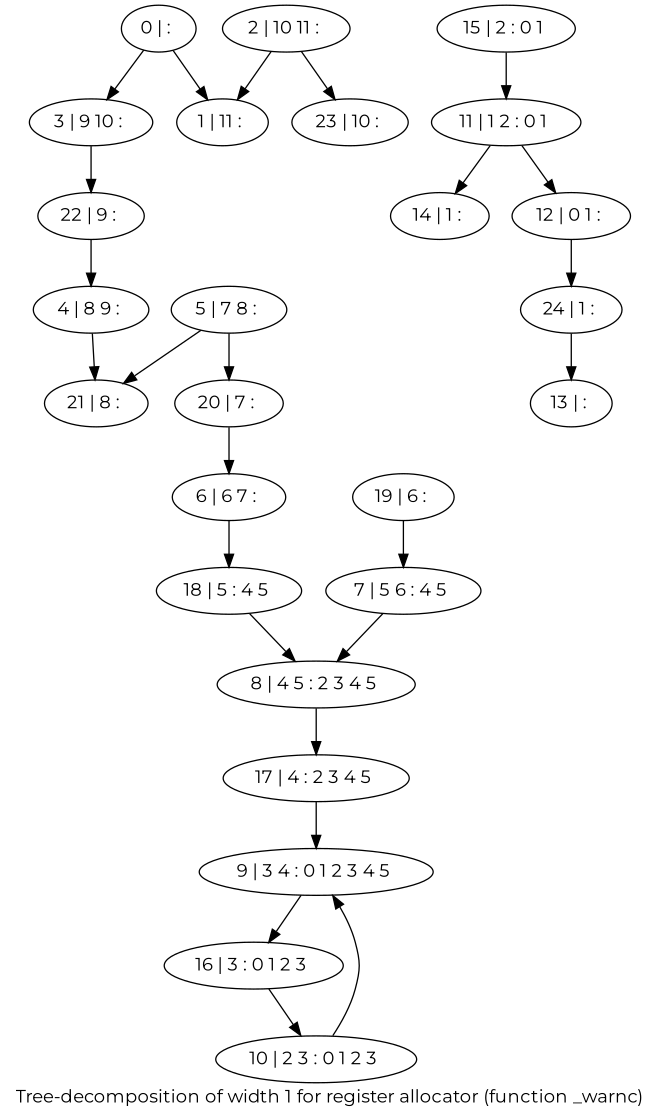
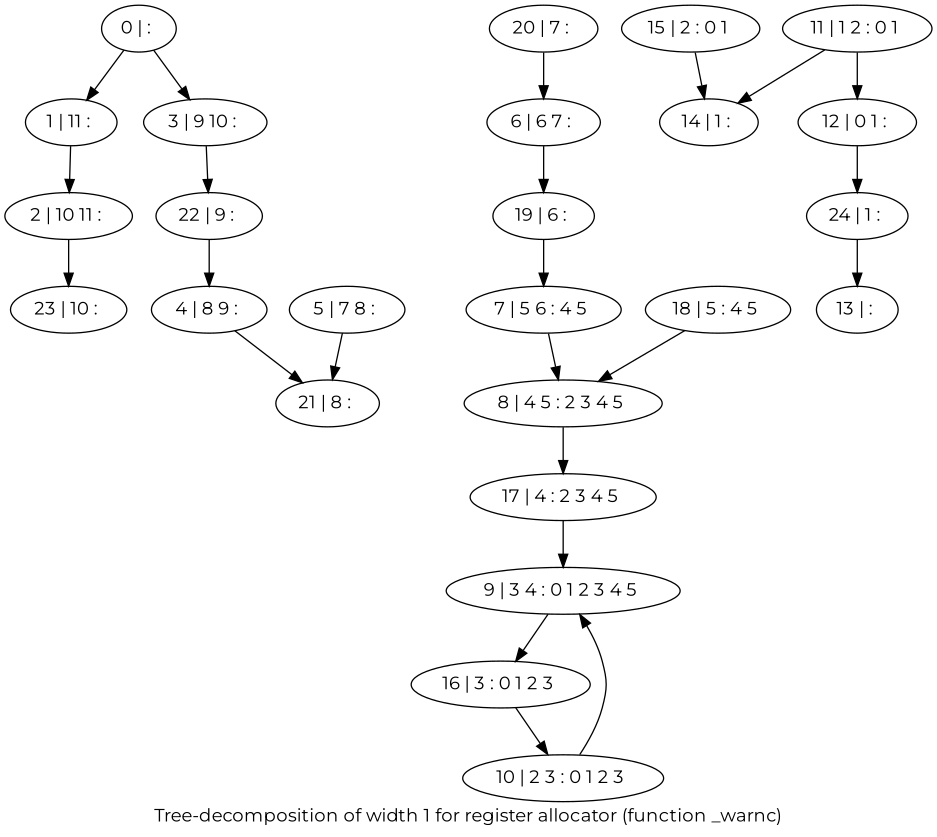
(506, 69) -> (699, 69)
(258, 70) -> (70, 163)
(229, 350) -> none
(229, 538) -> (544, 163)
